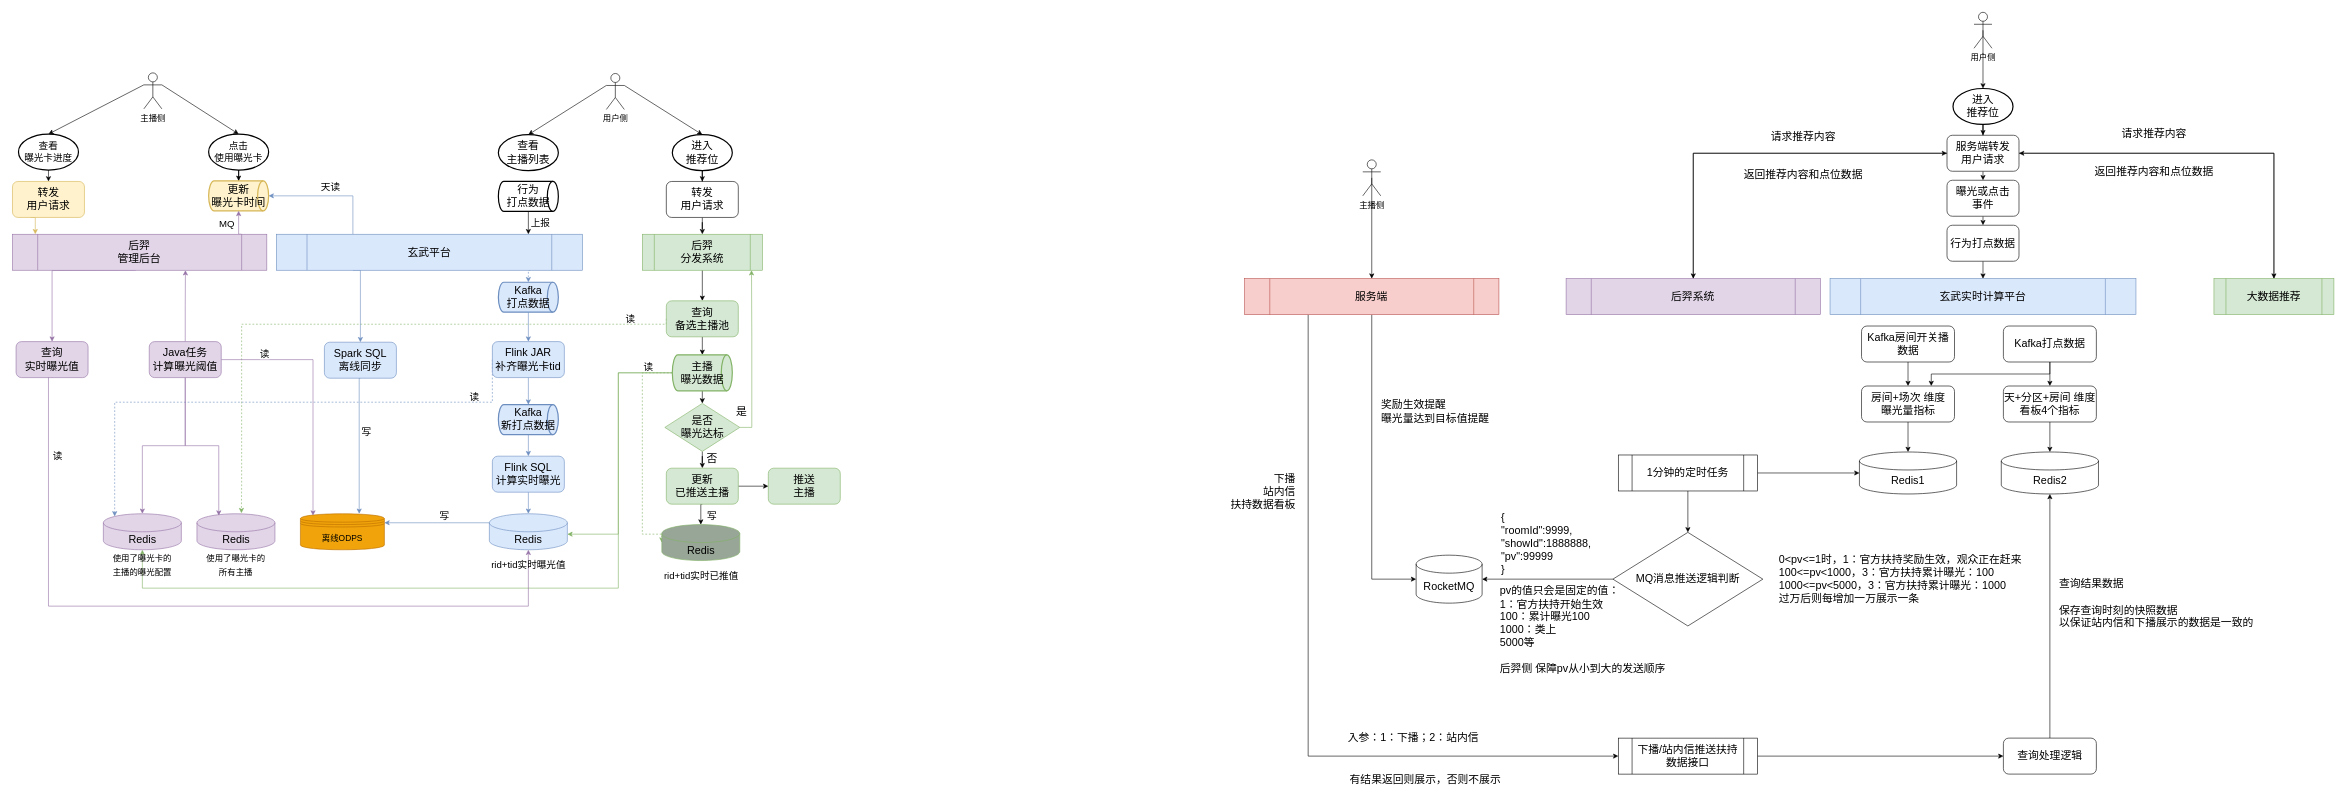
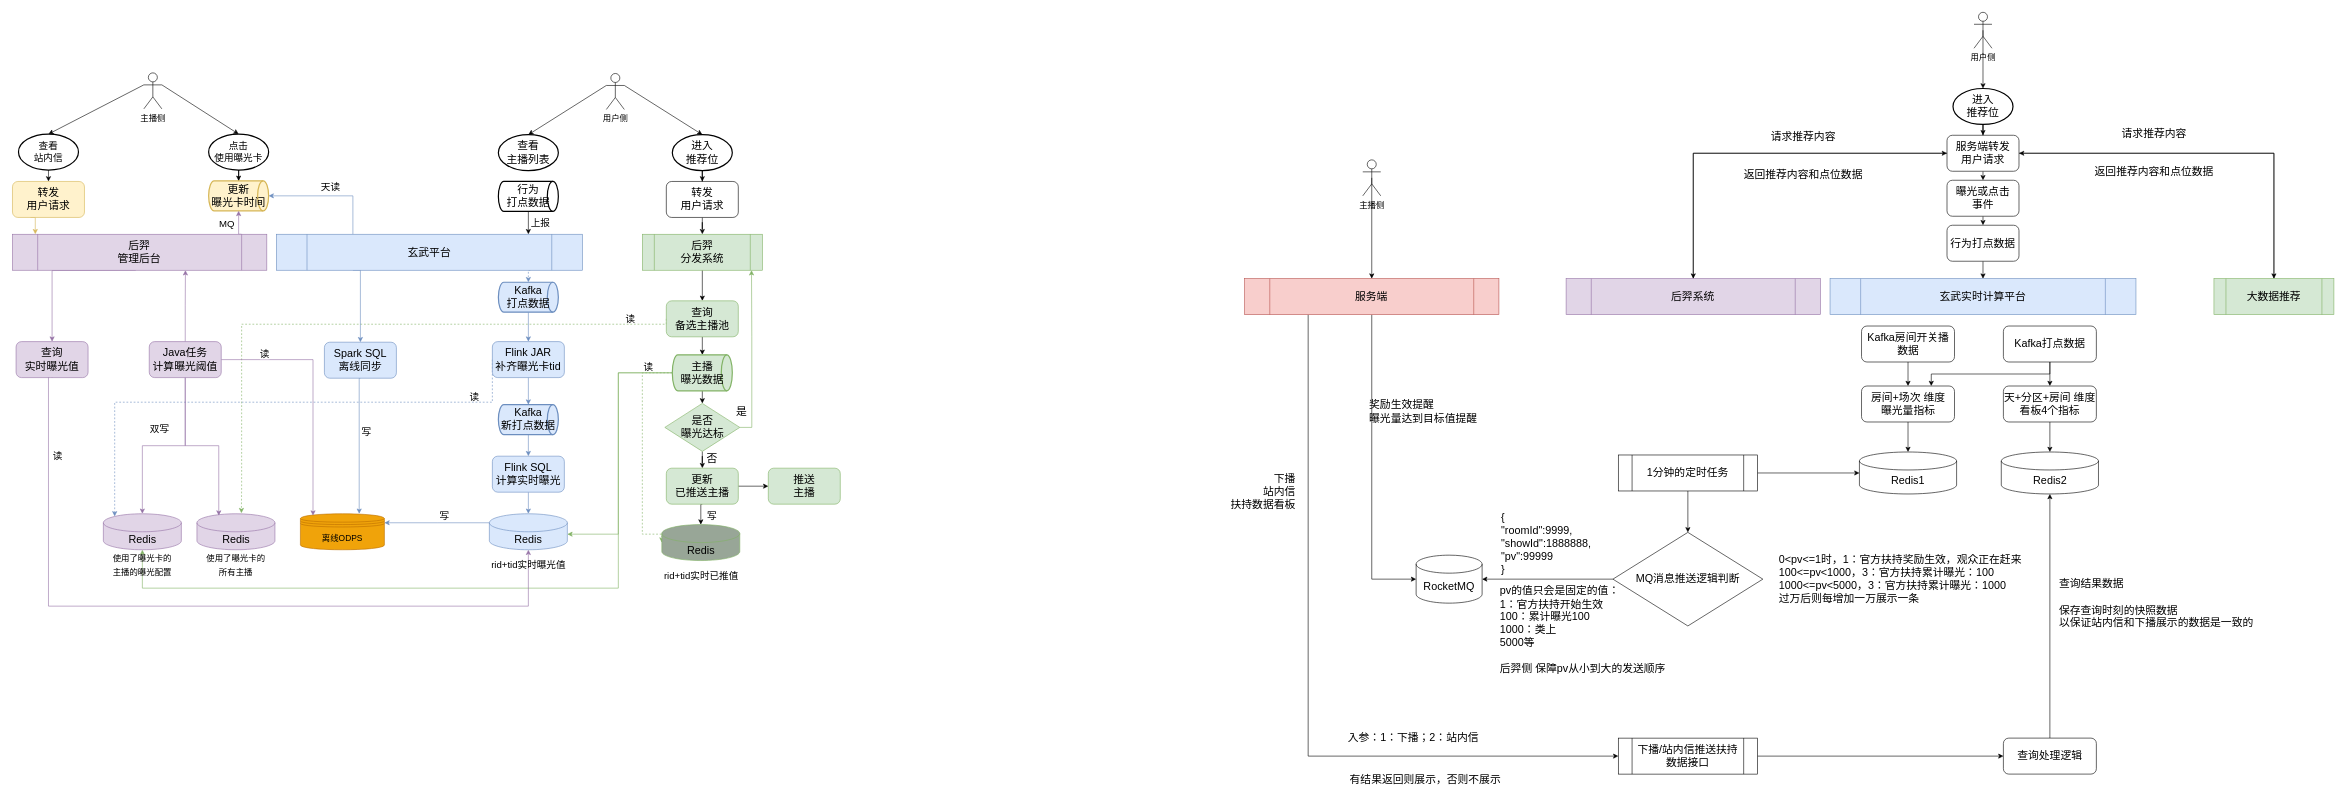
(48, 152) -> (48, 152)
(1440, 412) -> (1428, 412)
none -> (159, 429)
